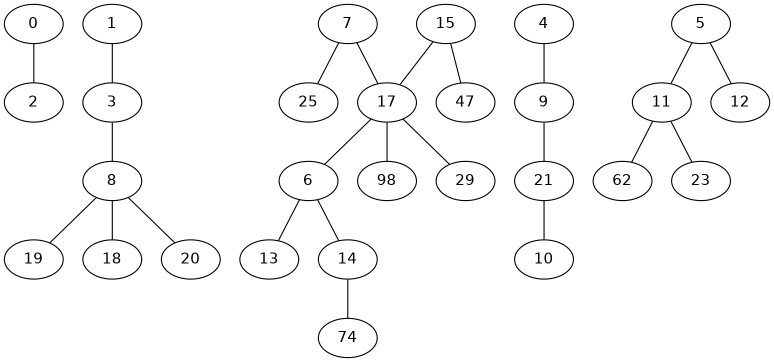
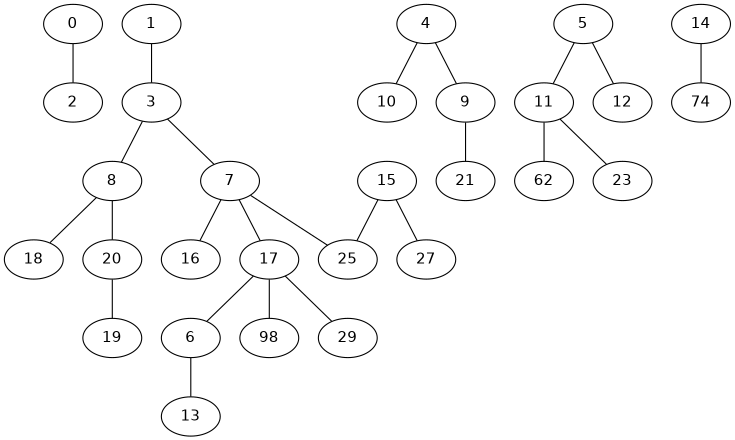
(416, 63) -> (367, 220)
(466, 102) -> (426, 259)
none -> (191, 142)
(73, 220) -> (112, 299)
(328, 220) -> none
(544, 220) -> (407, 63)
none -> (191, 259)
